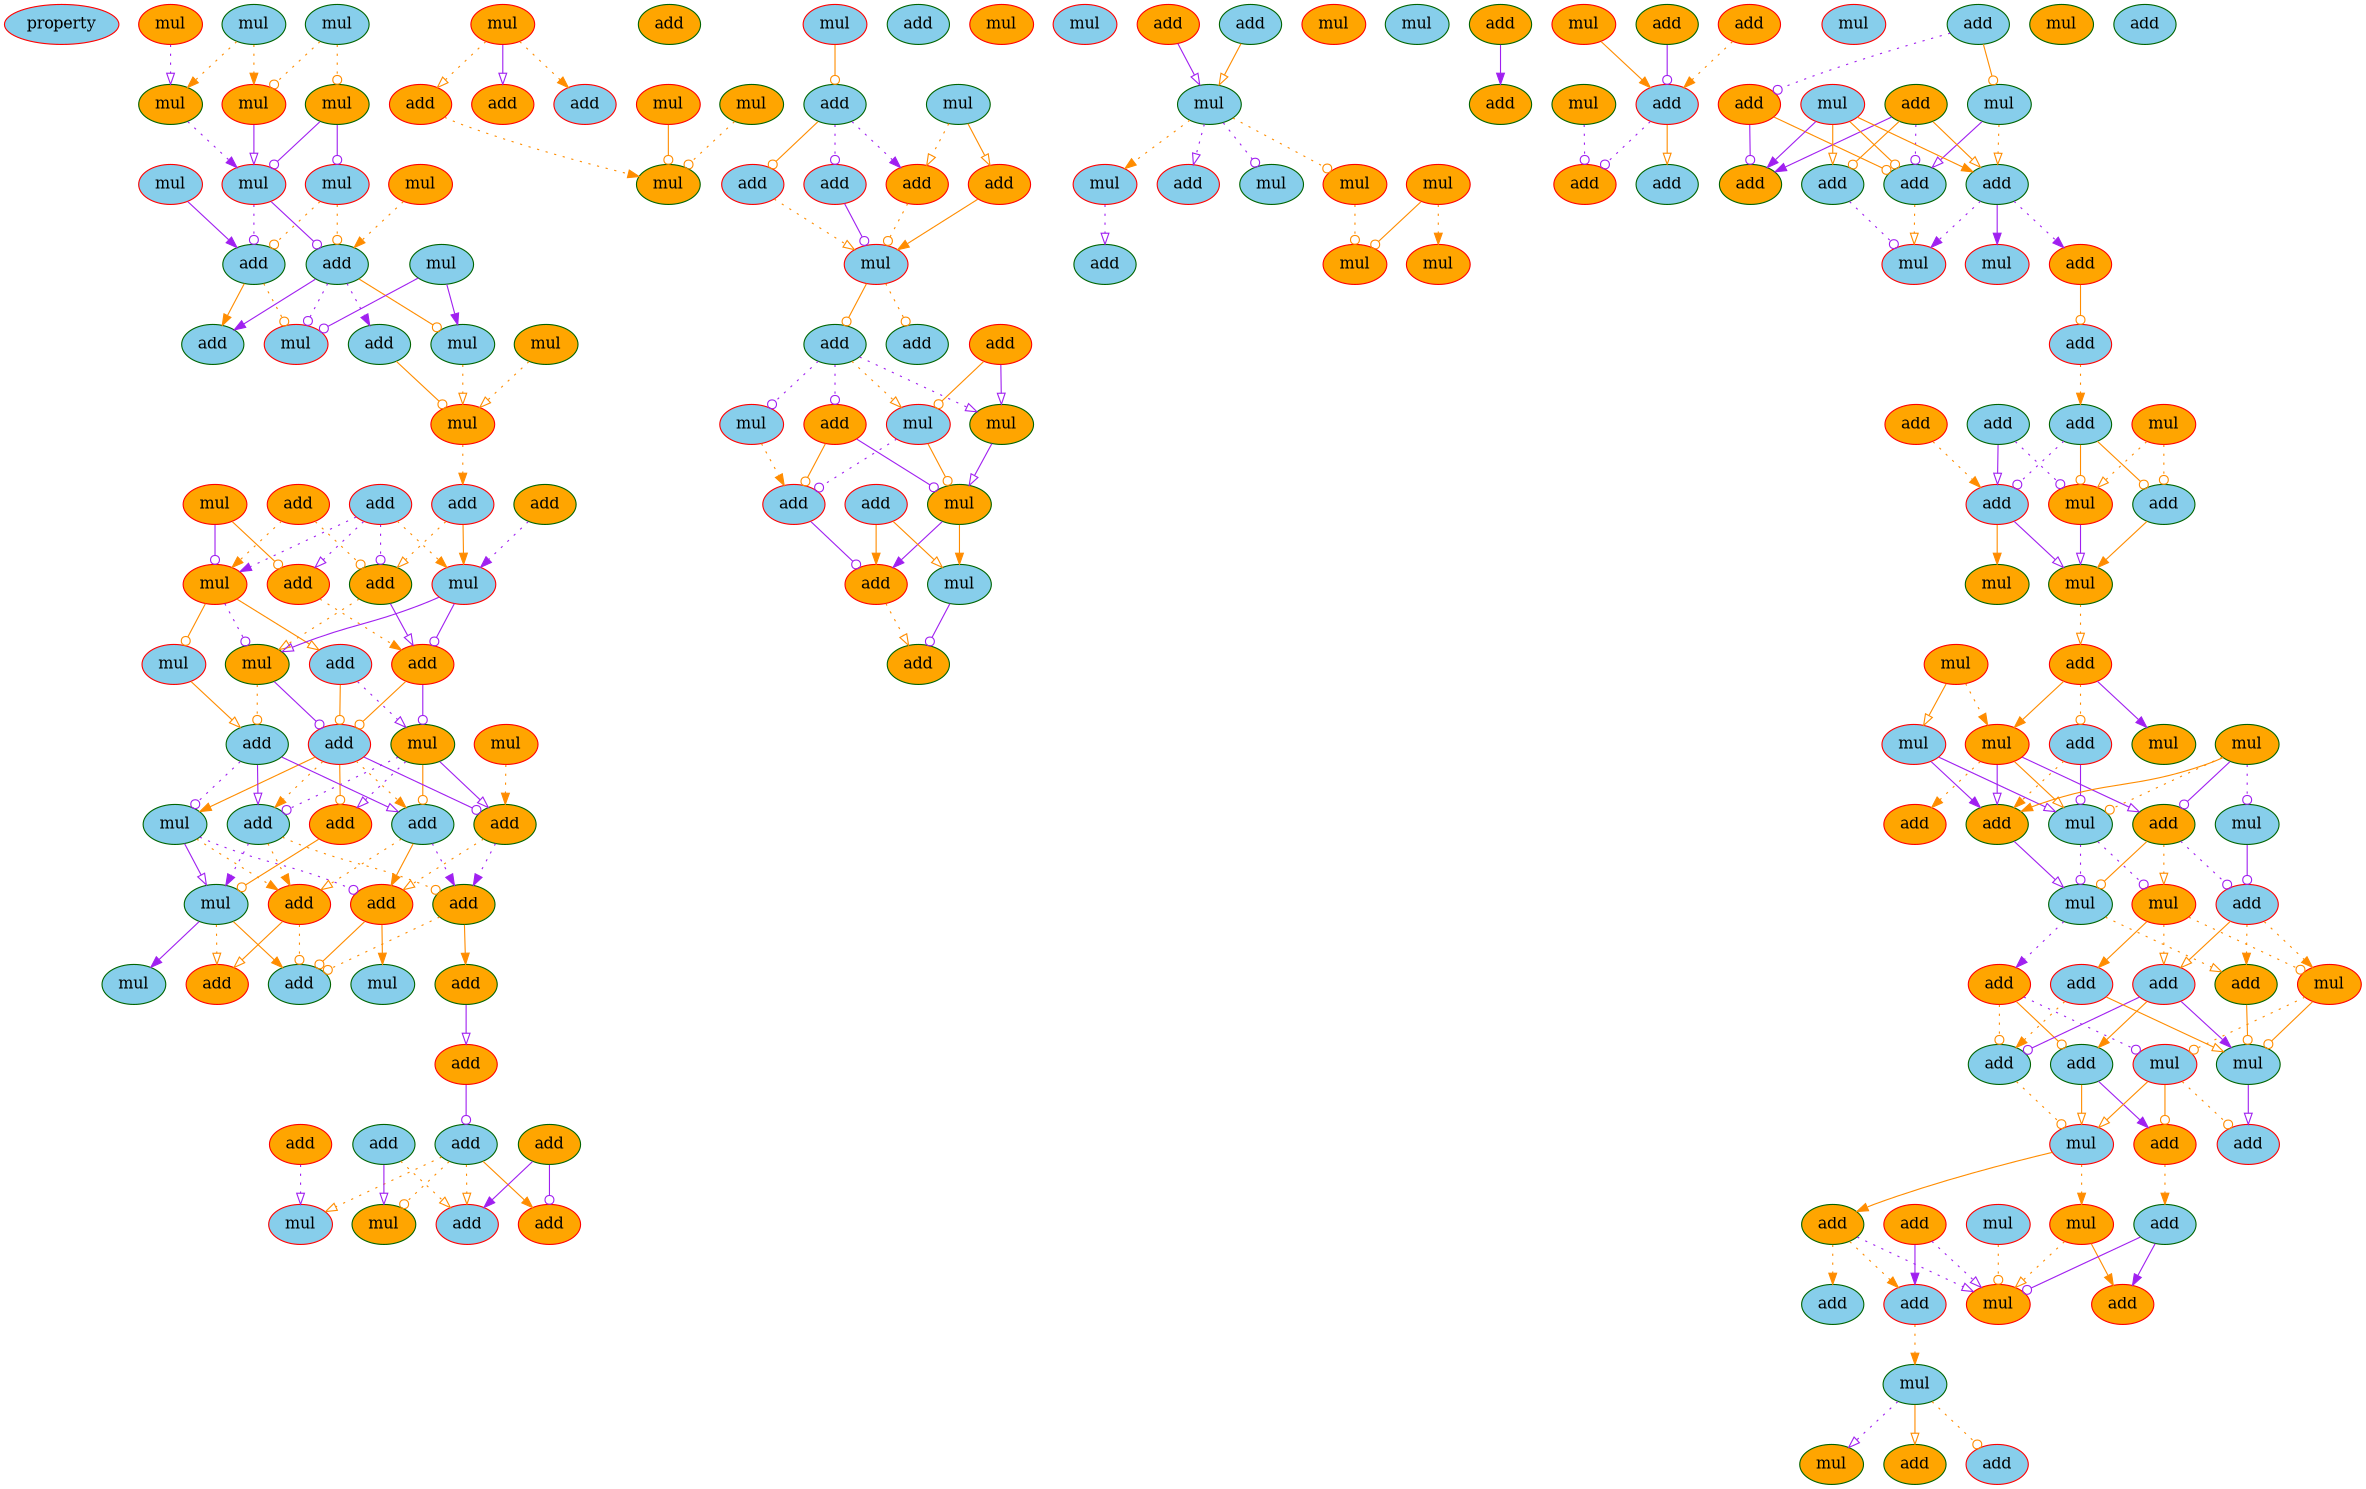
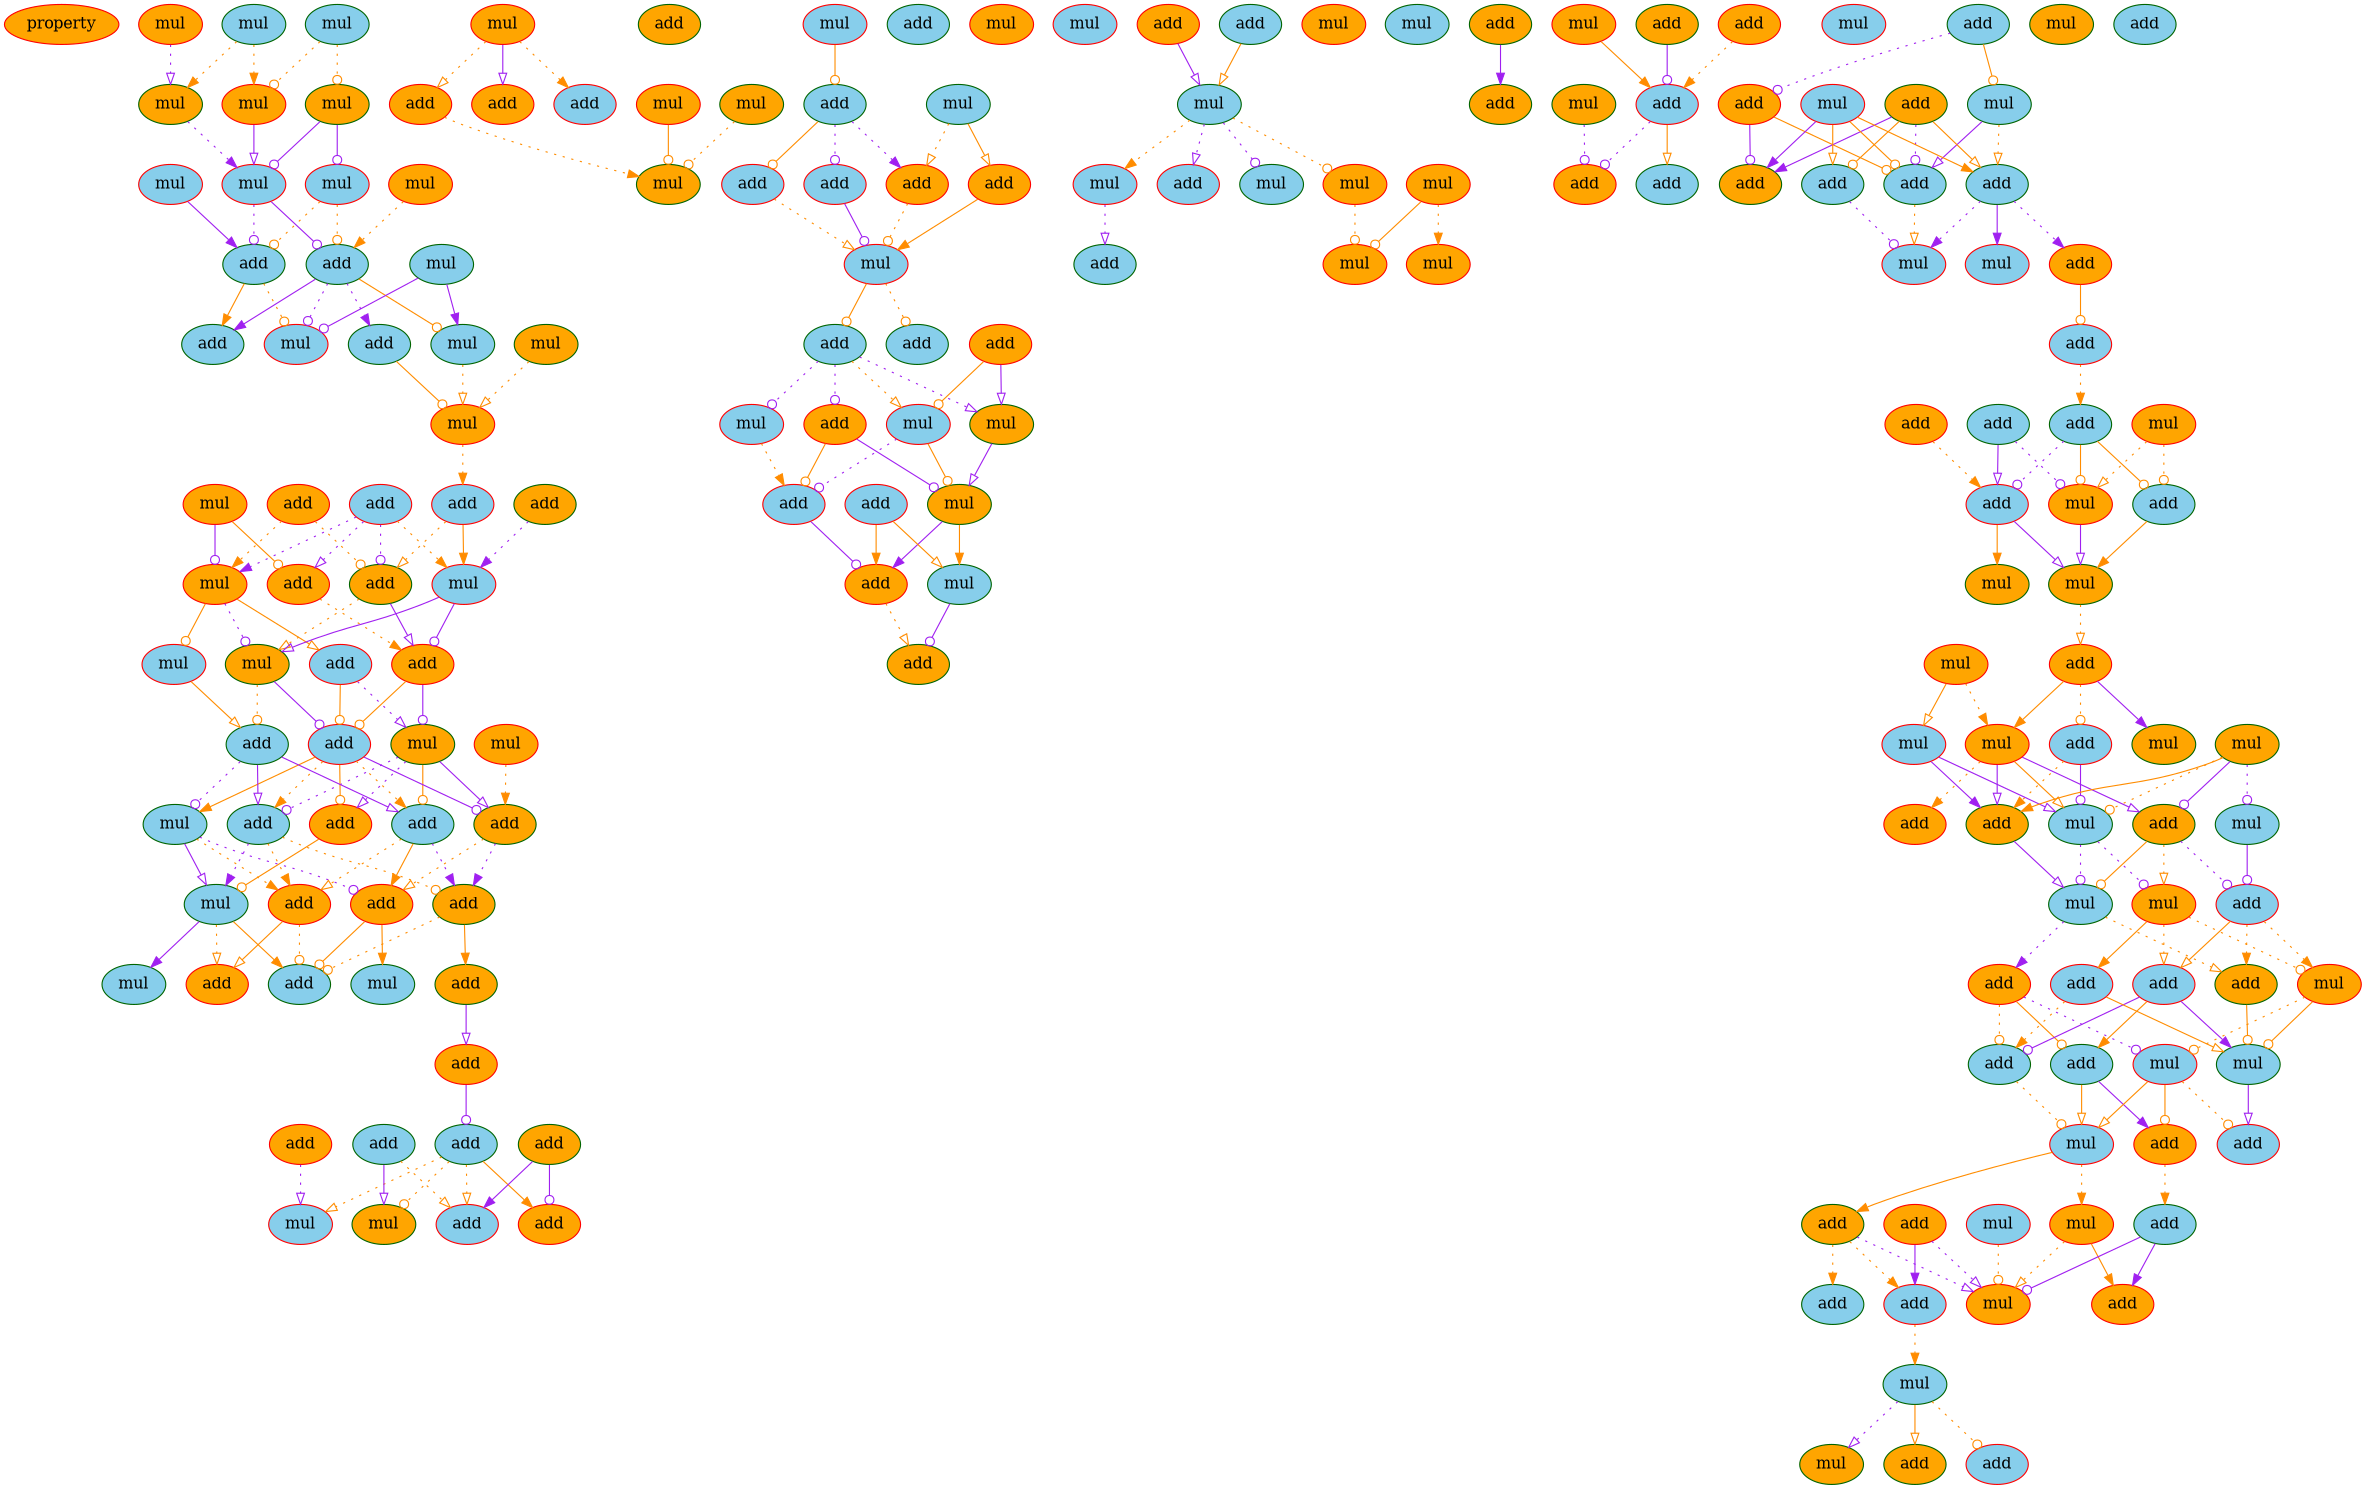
(62, 24) -> (62, 24)
